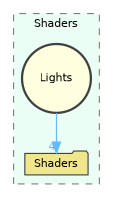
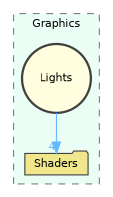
(56, 24) -> (56, 24)
